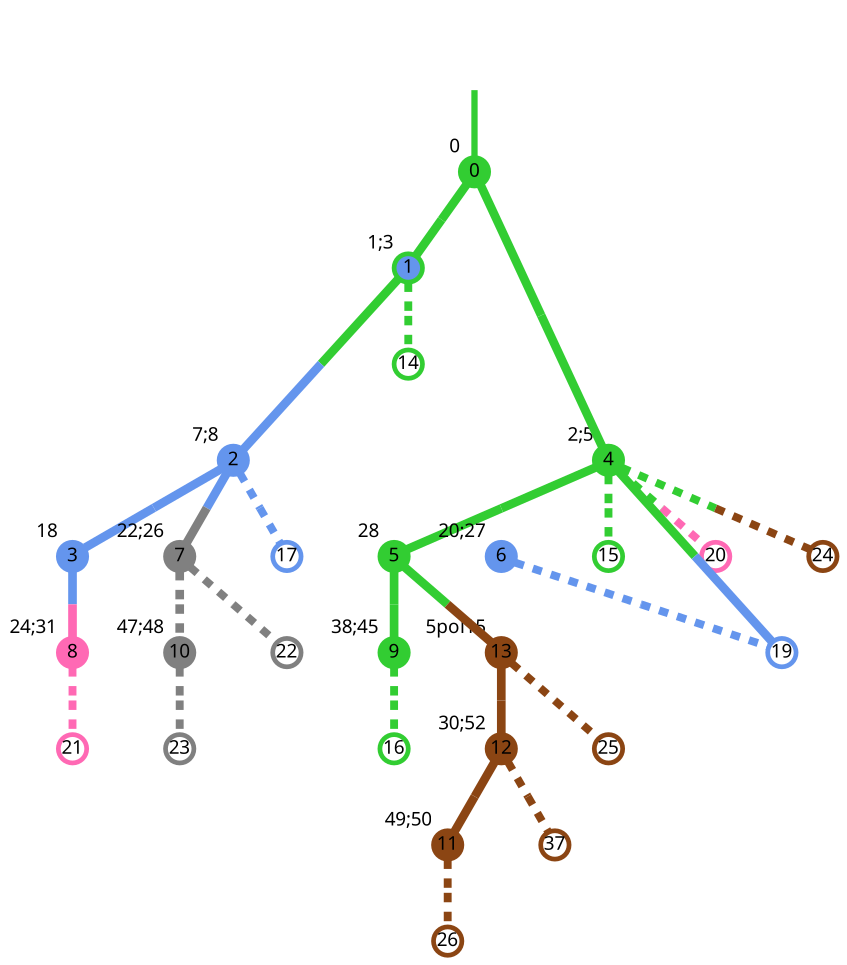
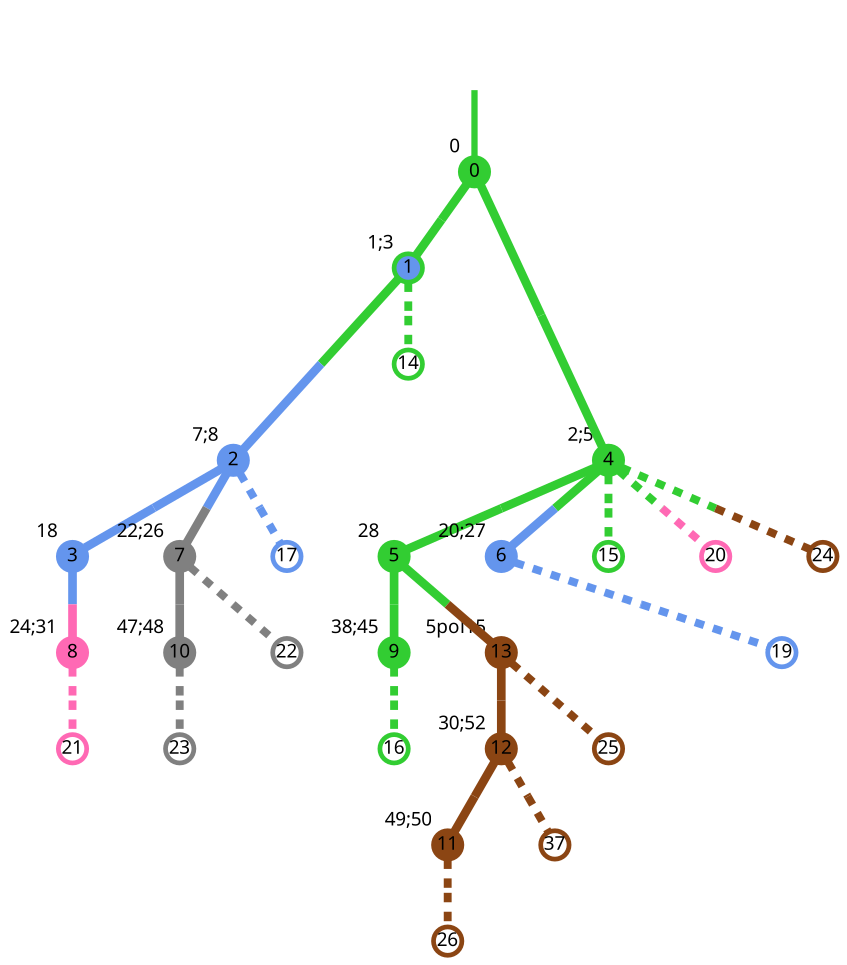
(695, 556) -> (555, 508)
(180, 604) -> (180, 604)
